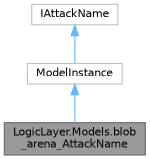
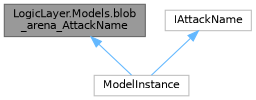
(75, 109) -> (115, 60)
